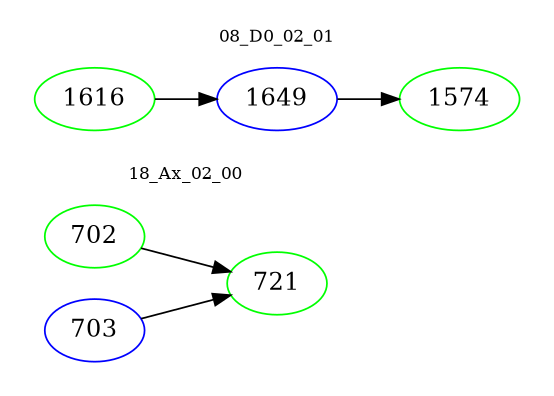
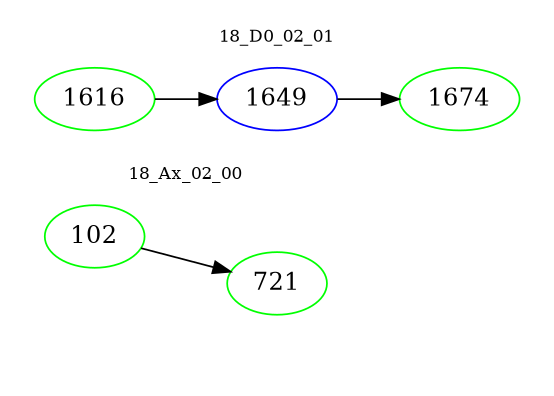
(277, 37) -> (277, 37)
(460, 99) -> (460, 99)
(95, 236) -> (95, 236)
(95, 330) -> none
